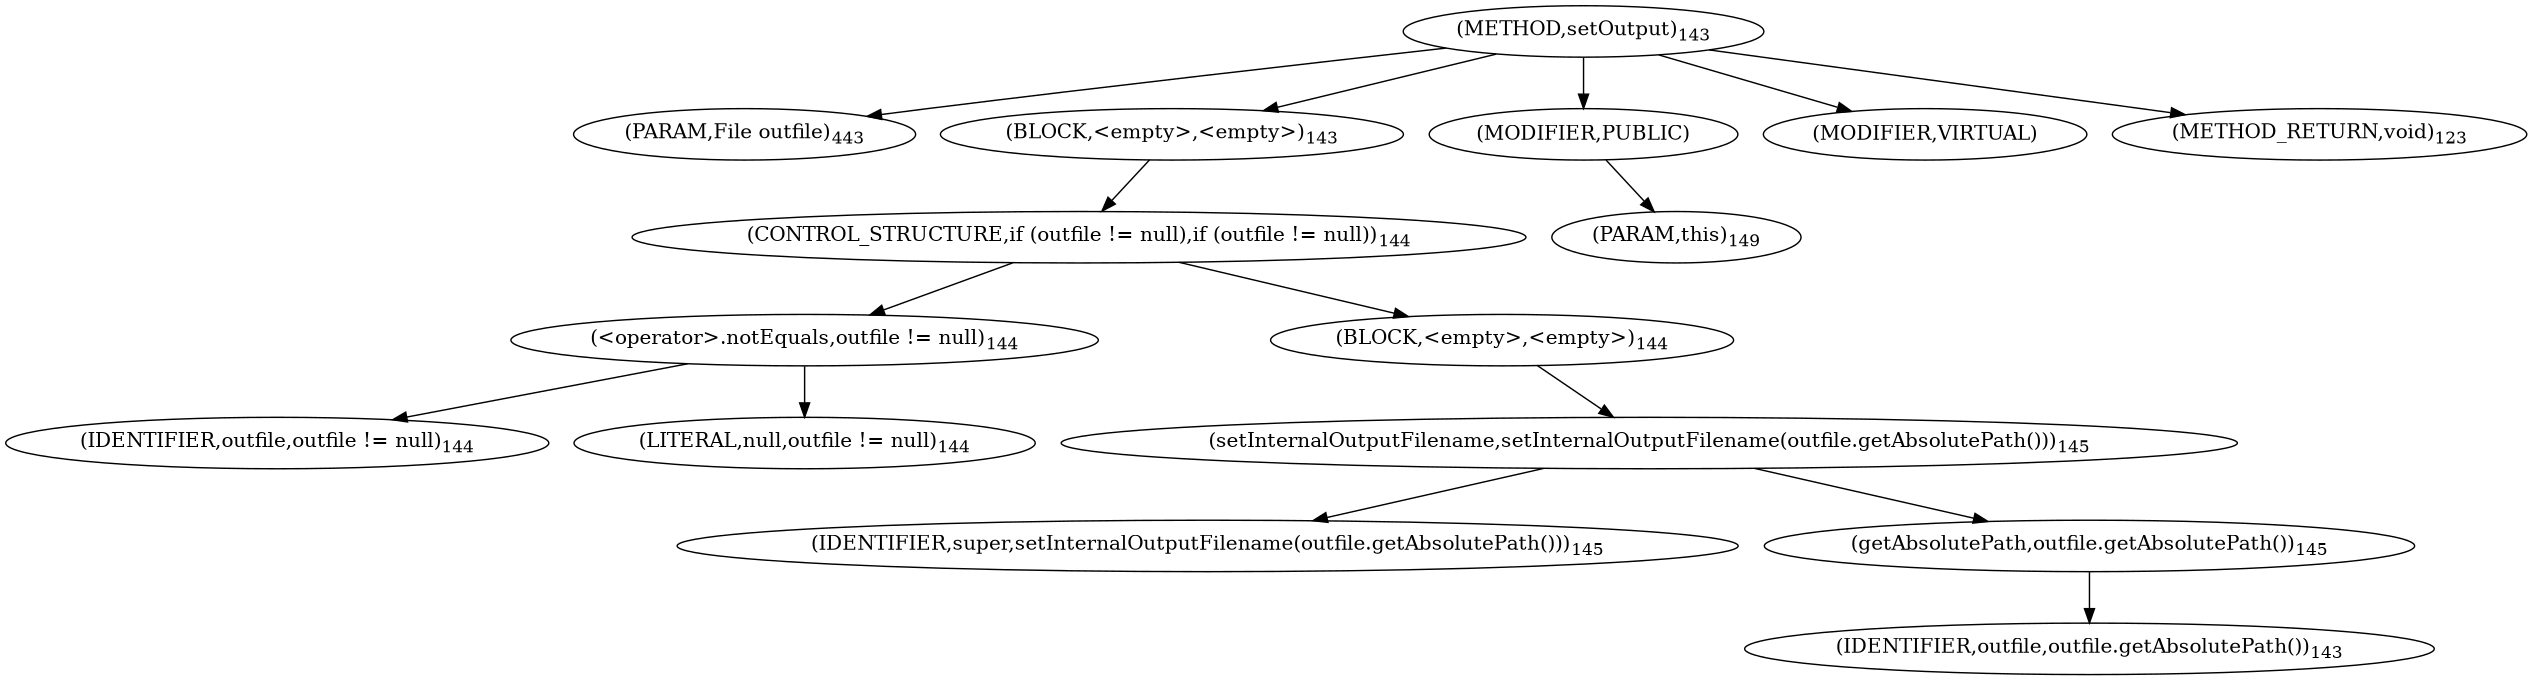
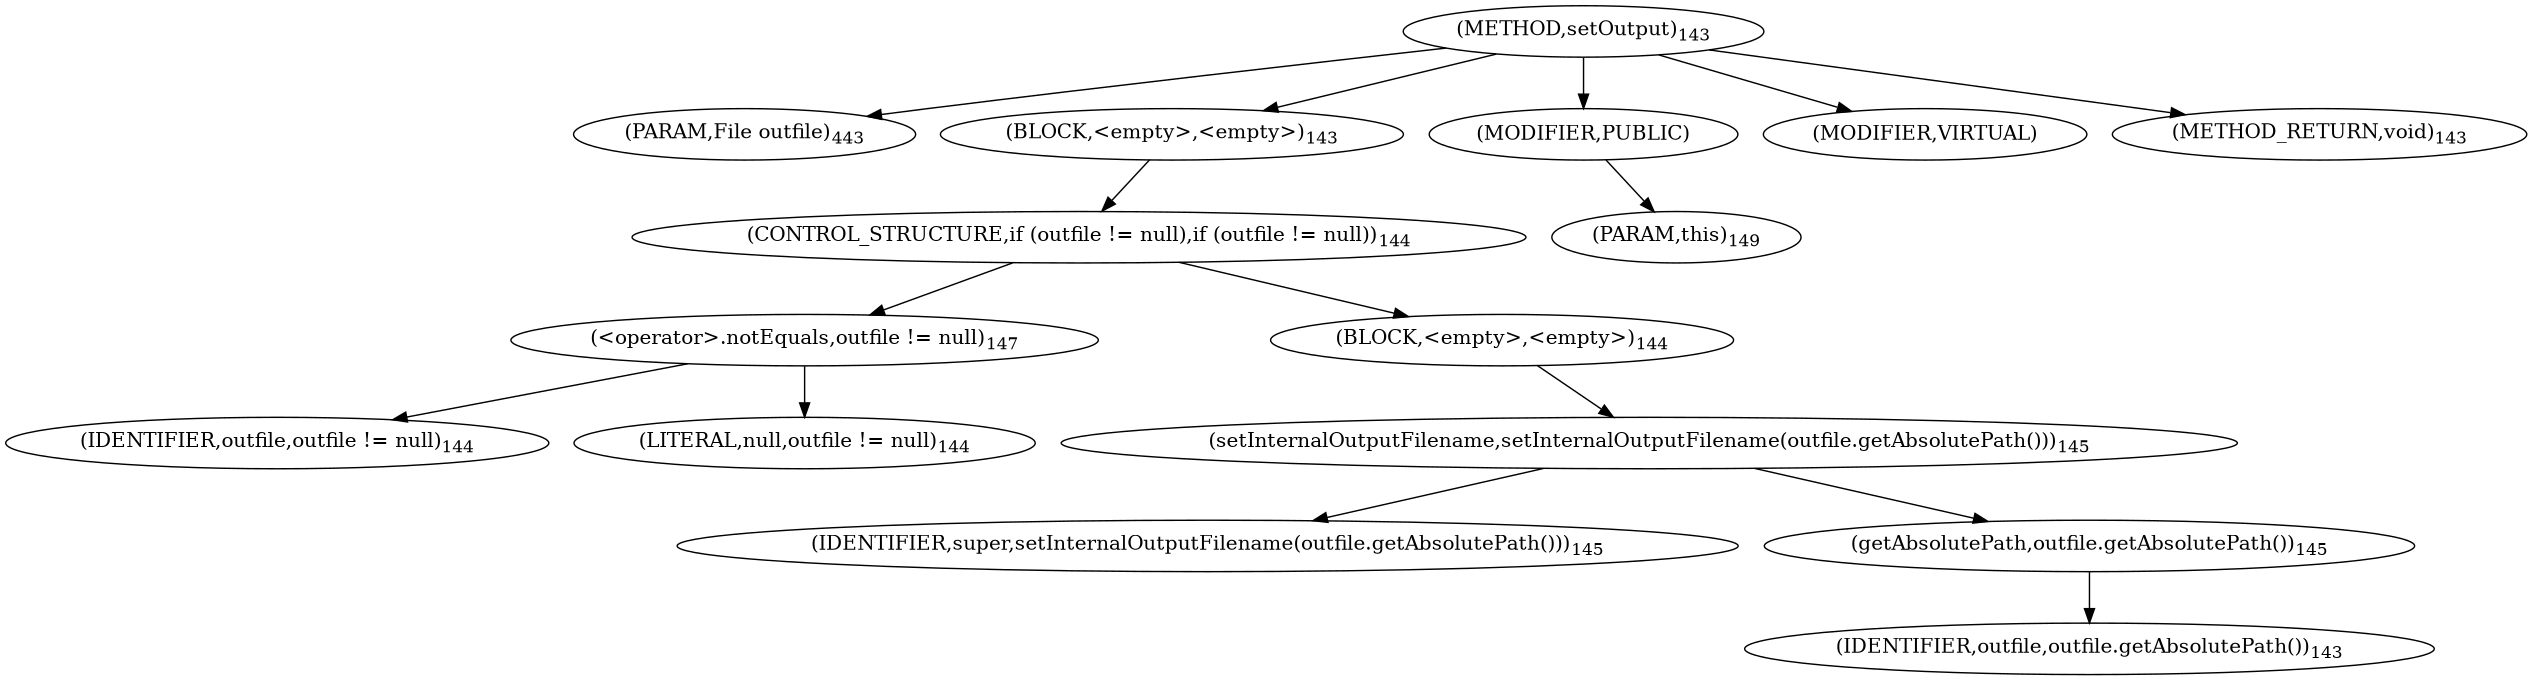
(2451, 132) -> (2451, 132)
(1003, 338) -> (1003, 338)
